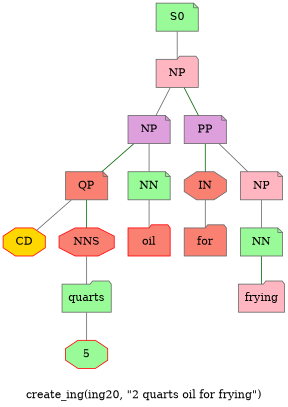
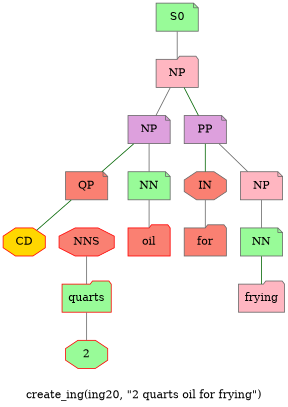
(87, 214) -> none
(54, 215) -> (54, 215)
(87, 298) -> (87, 298)
(87, 354) -> (87, 354)
